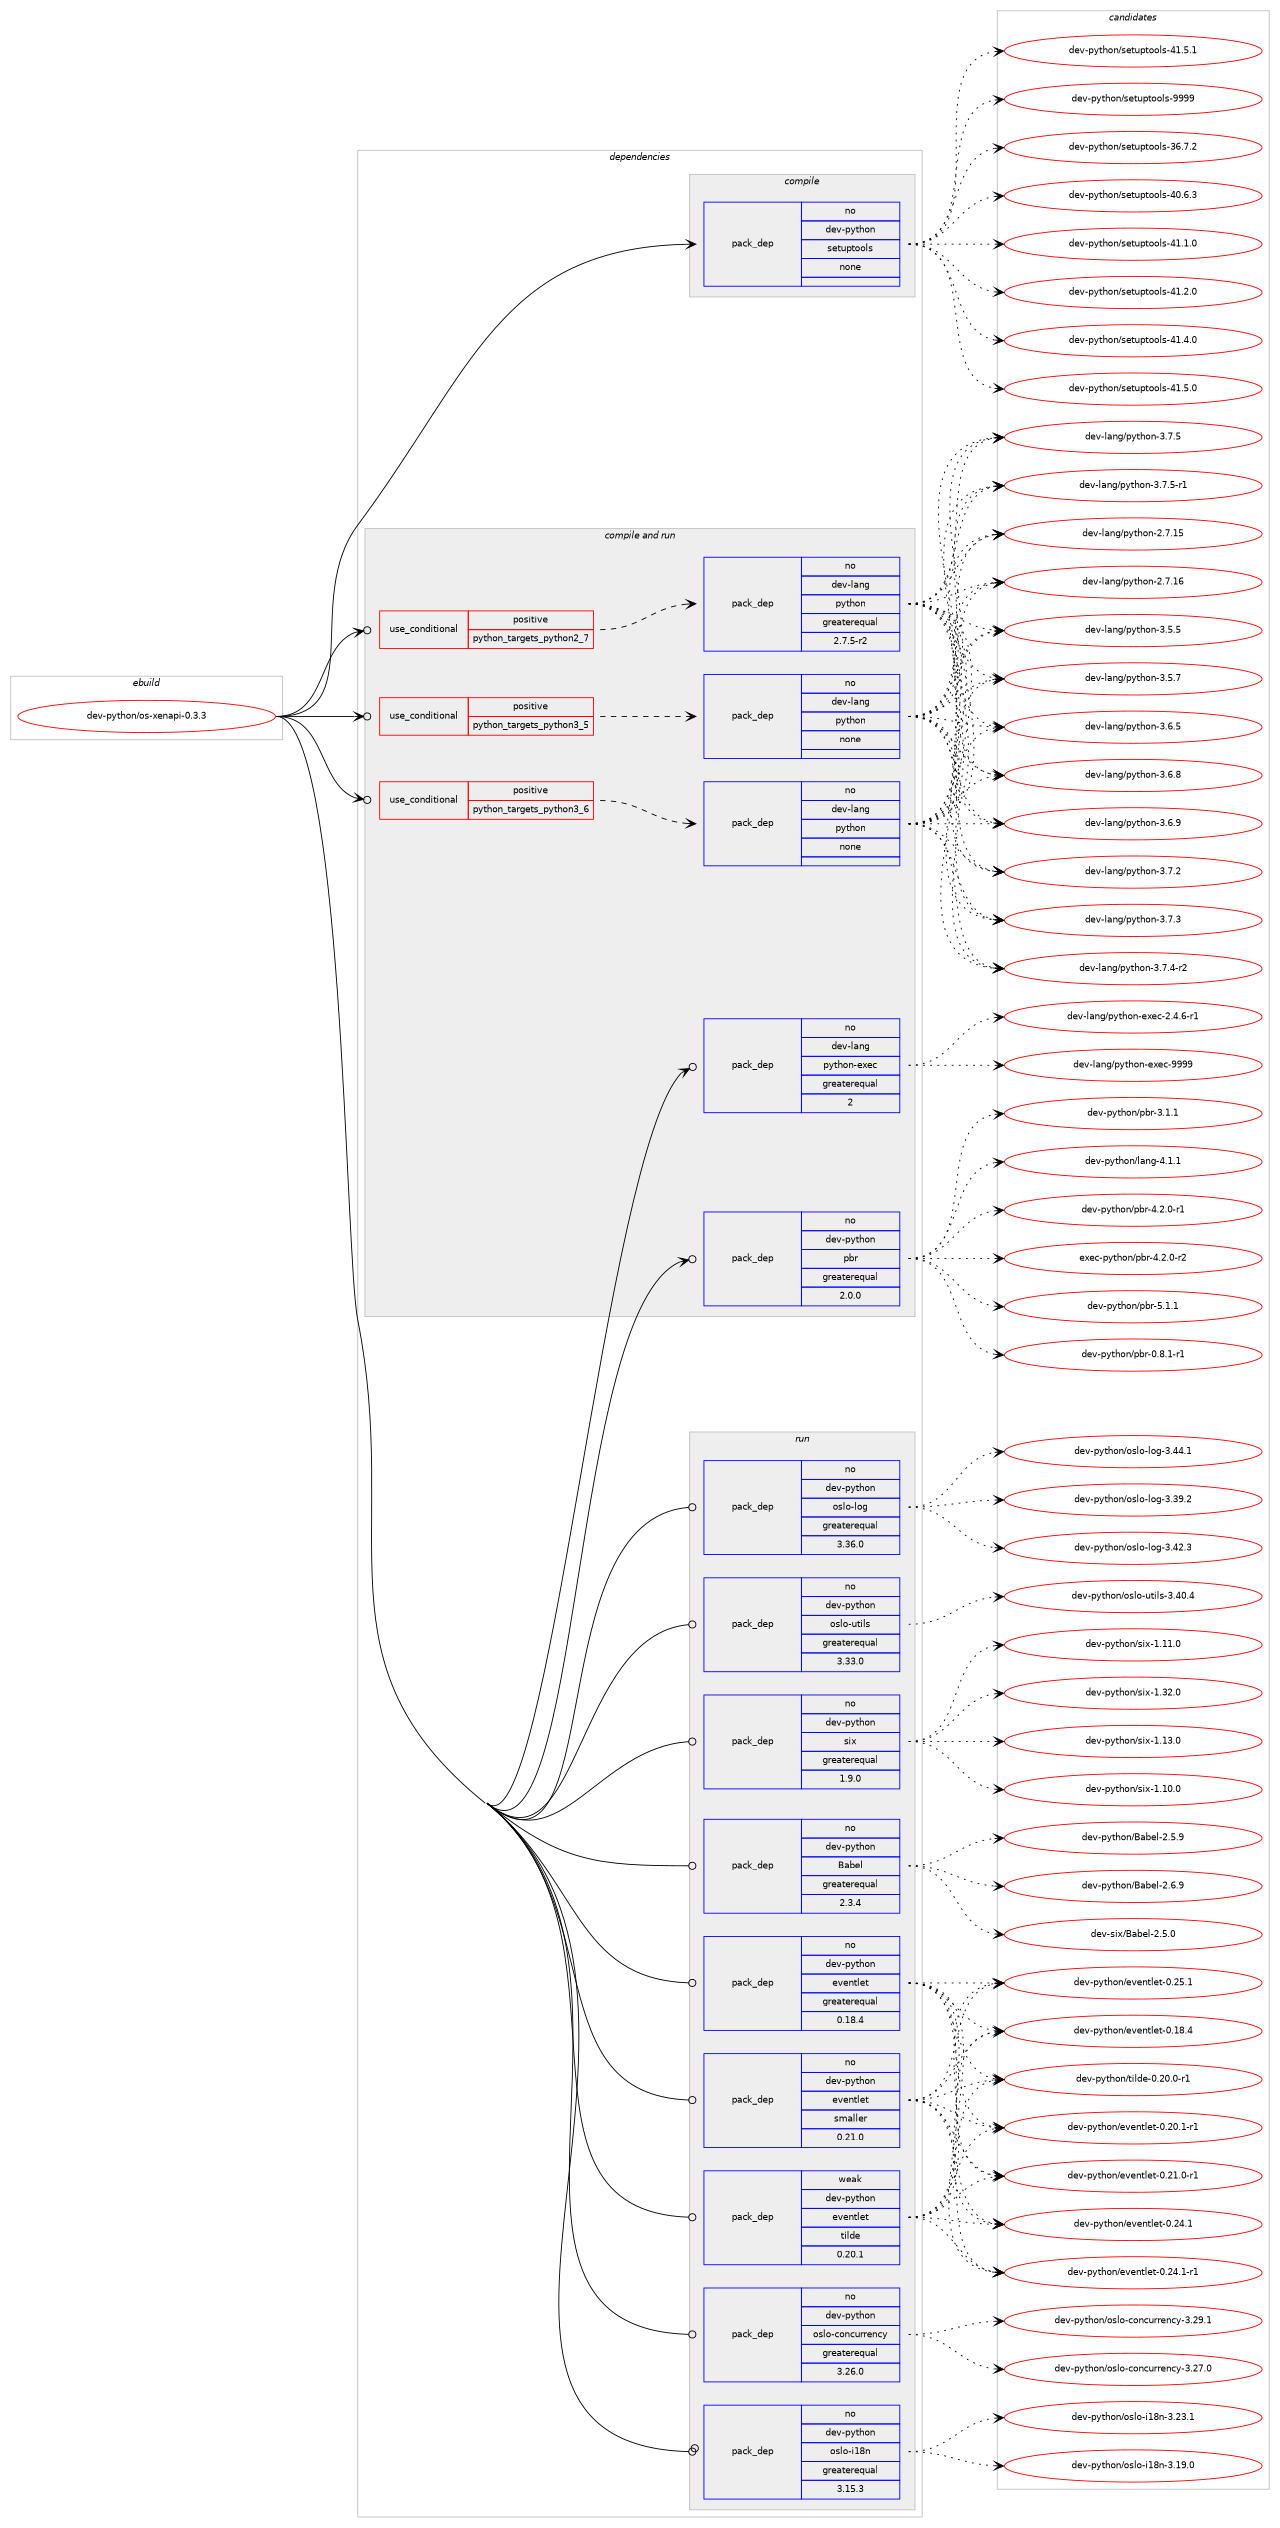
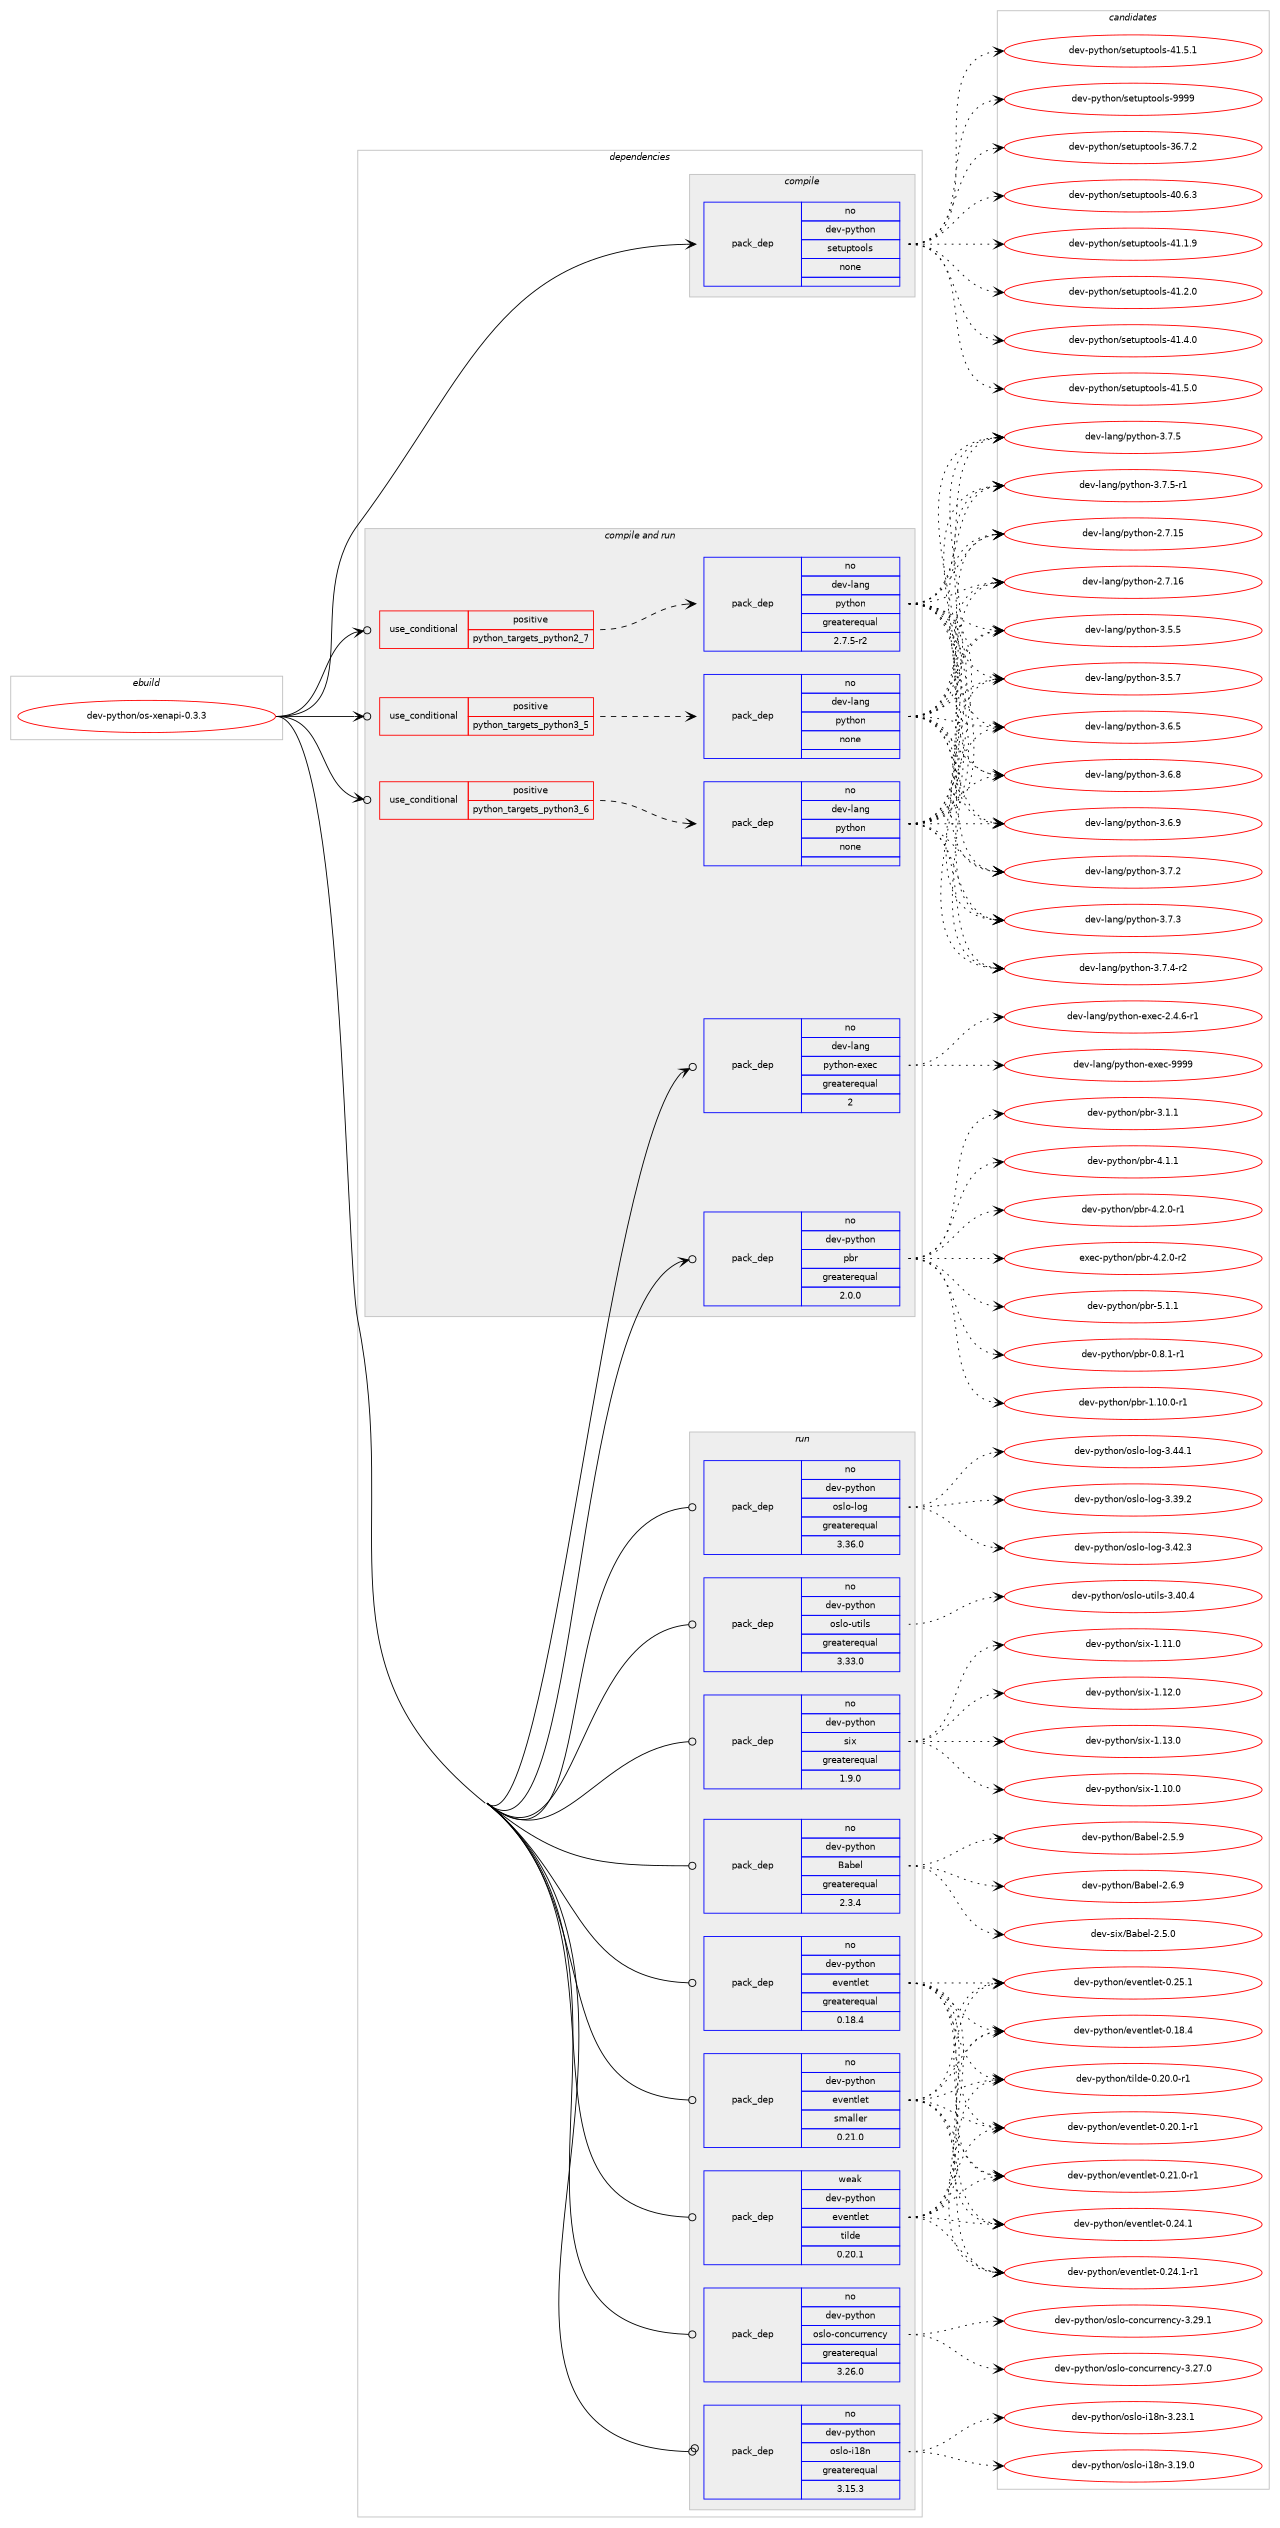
(1133, 244) -> (1133, 244)
(1133, 1162) -> (1133, 1162)
none -> (1133, 1403)
(1133, 1693) -> (1133, 1693)
